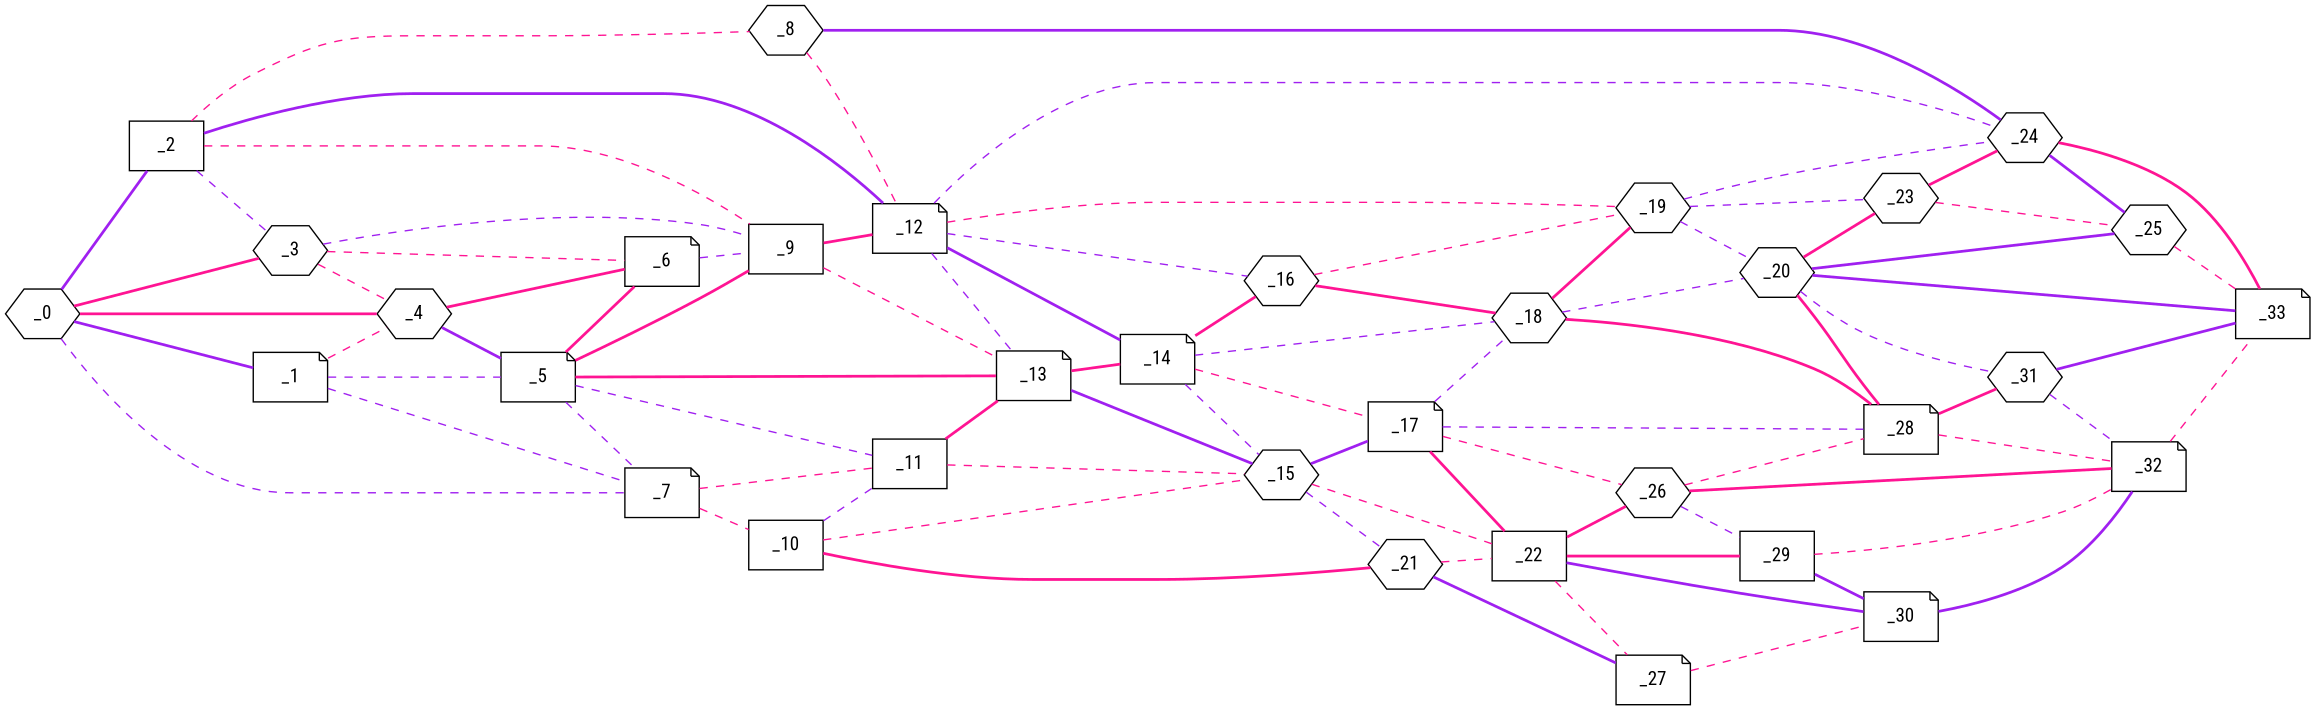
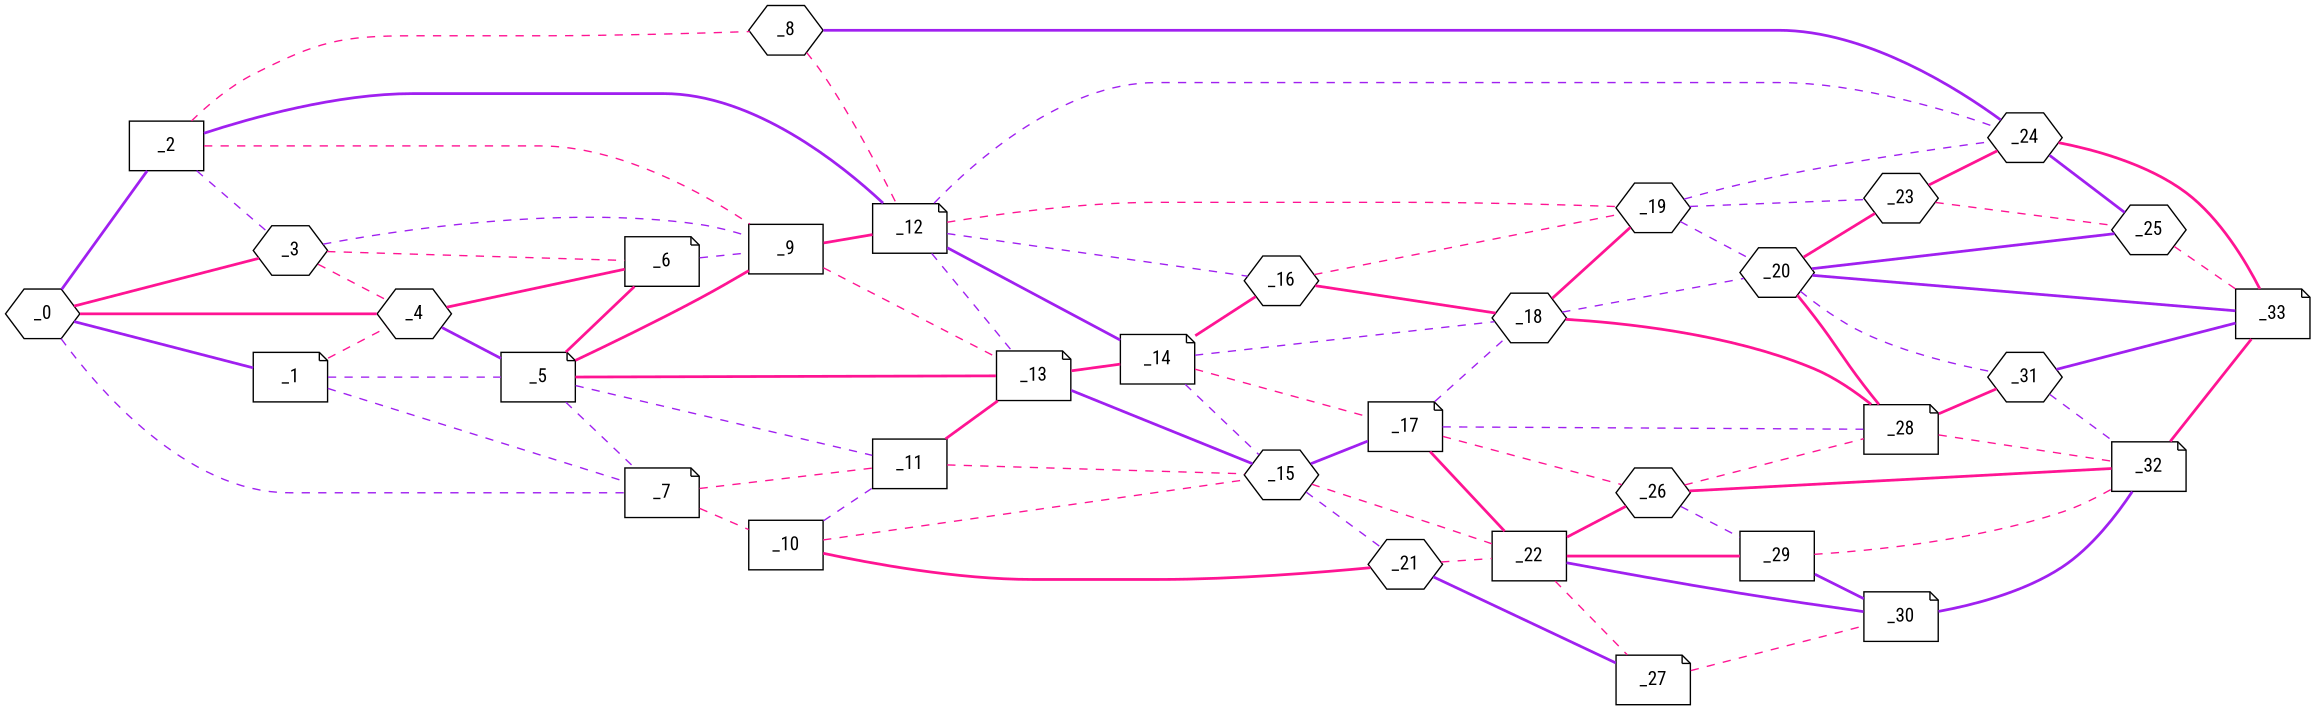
(2211, 390) -> (2211, 390)
